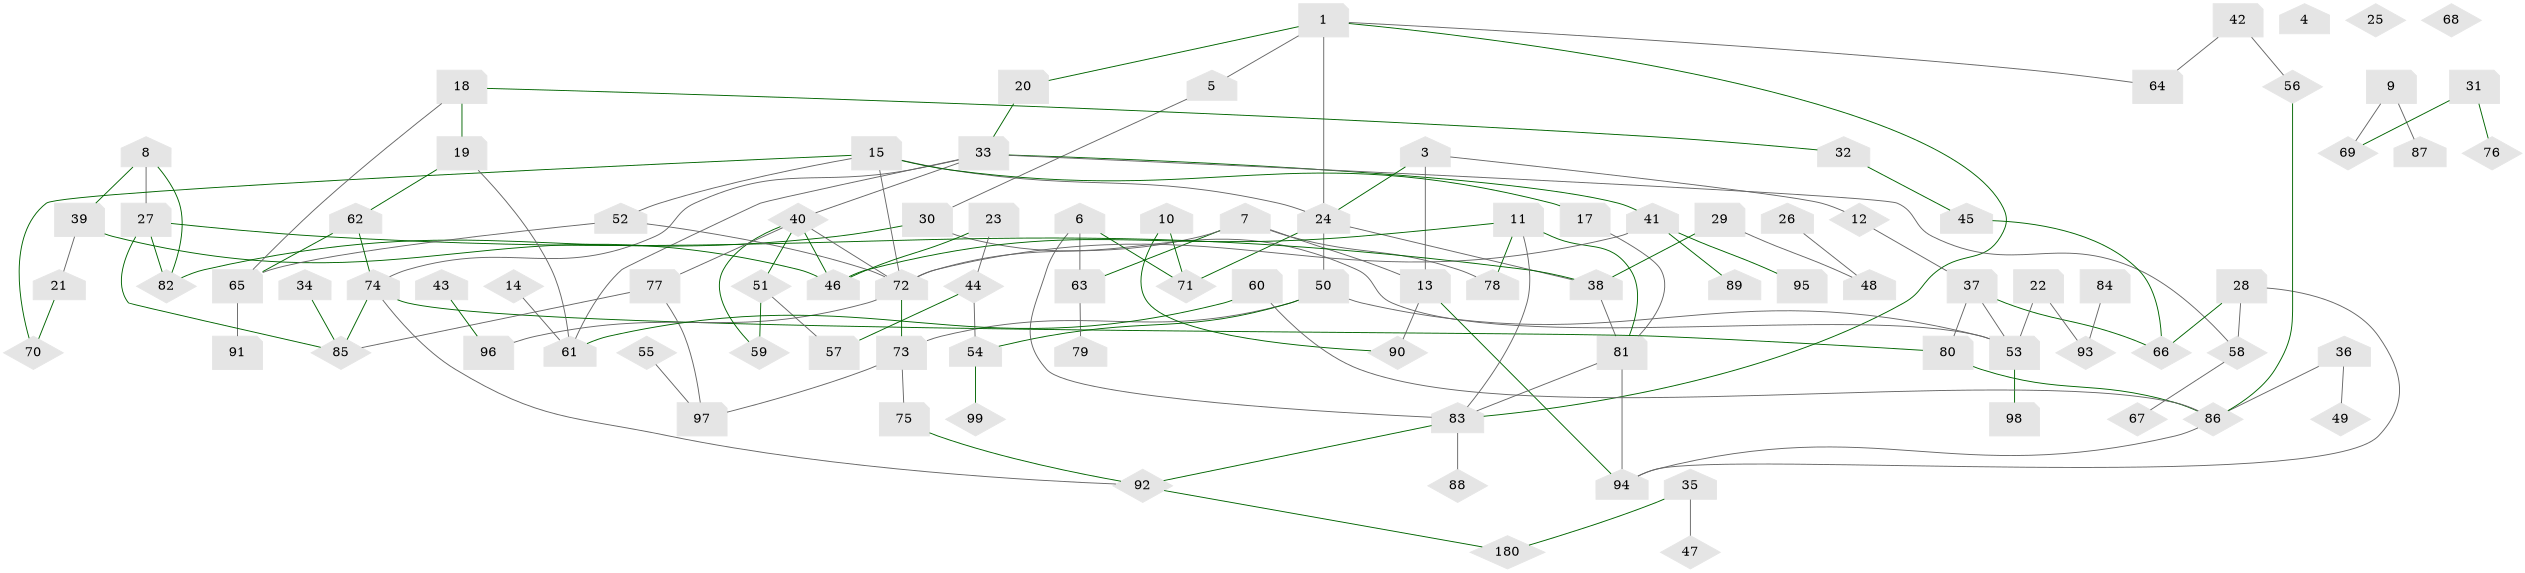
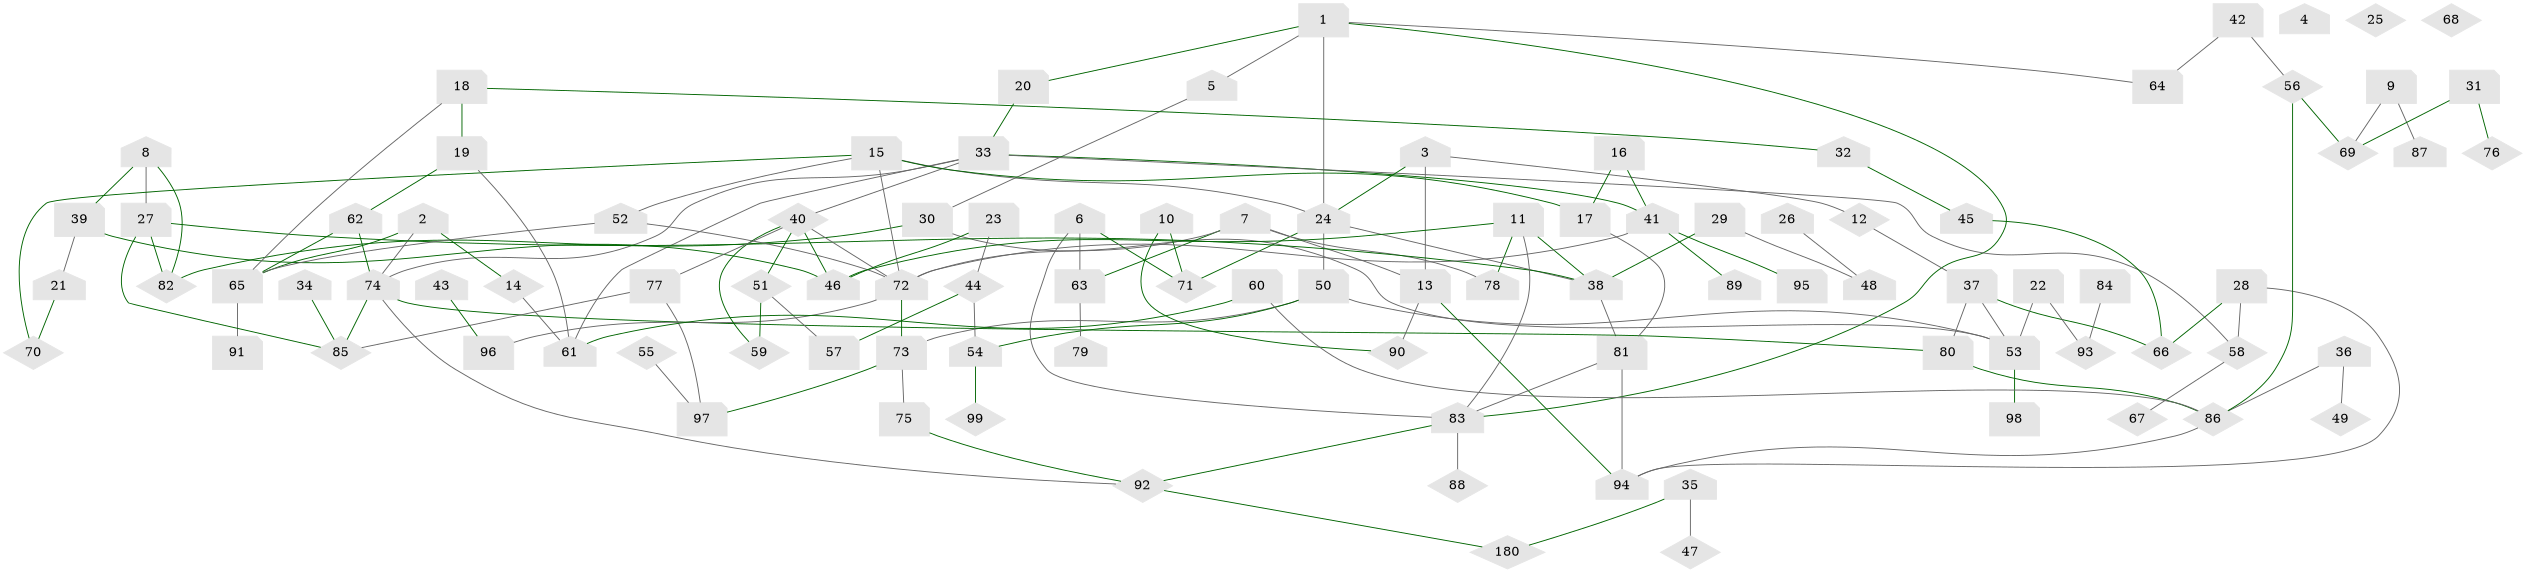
none -> (2320, 120)
none -> (1619, 153)
none -> (423, 220)
(1621, 259) -> (1561, 256)
(802, 391) -> (802, 391)
